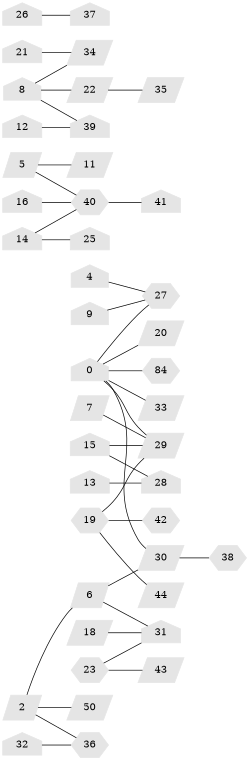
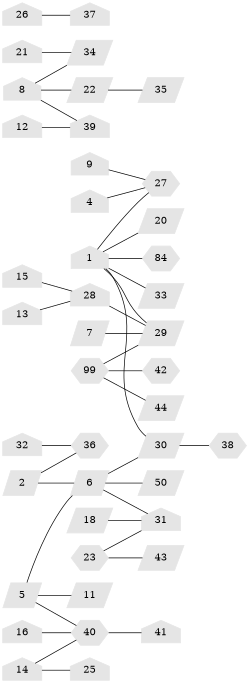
(90, 371) -> (90, 259)
(122, 446) -> (131, 318)
(90, 520) -> (90, 371)
none -> (46, 537)
(55, 708) -> (124, 483)
